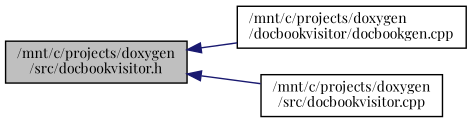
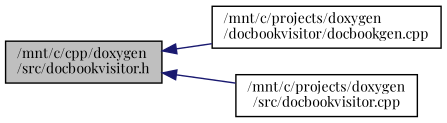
(96, 62) -> (84, 62)
